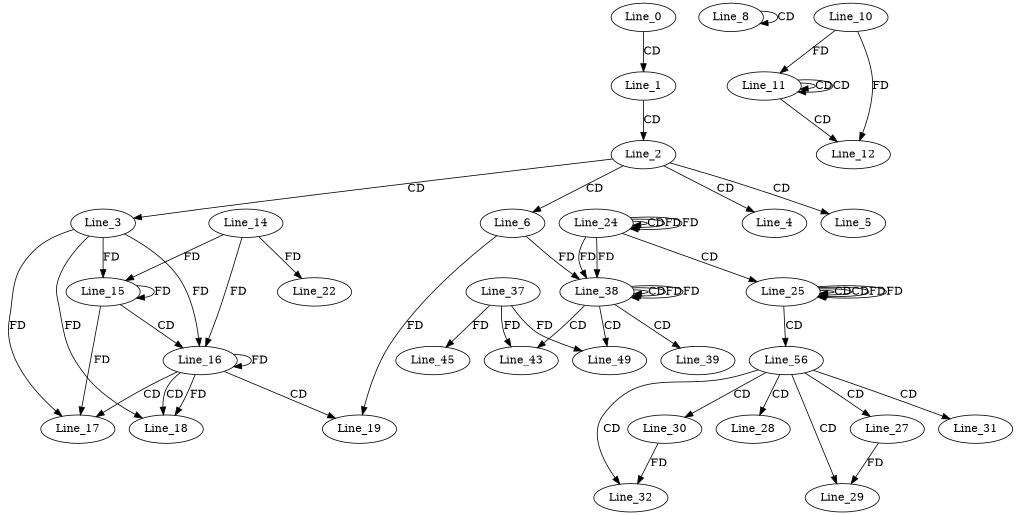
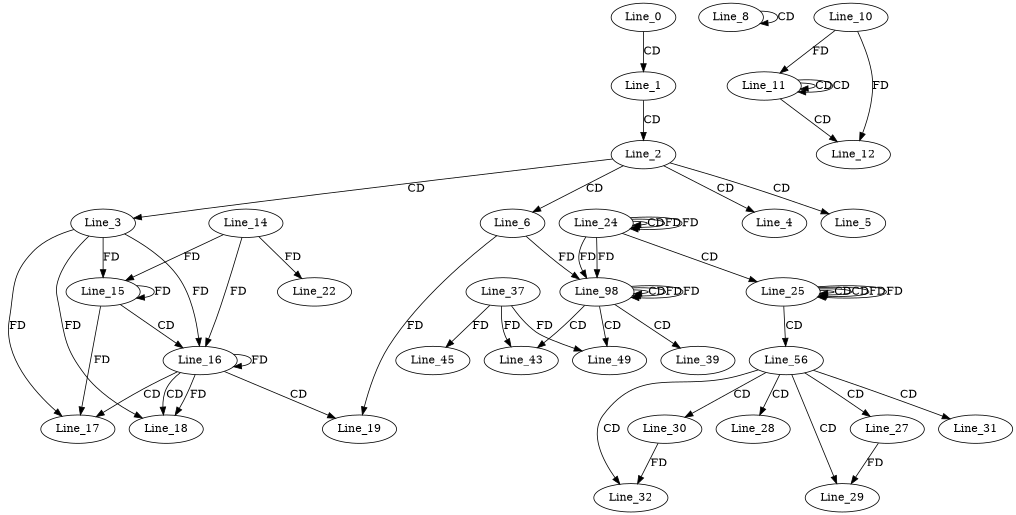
(597, 292) -> (597, 292)
